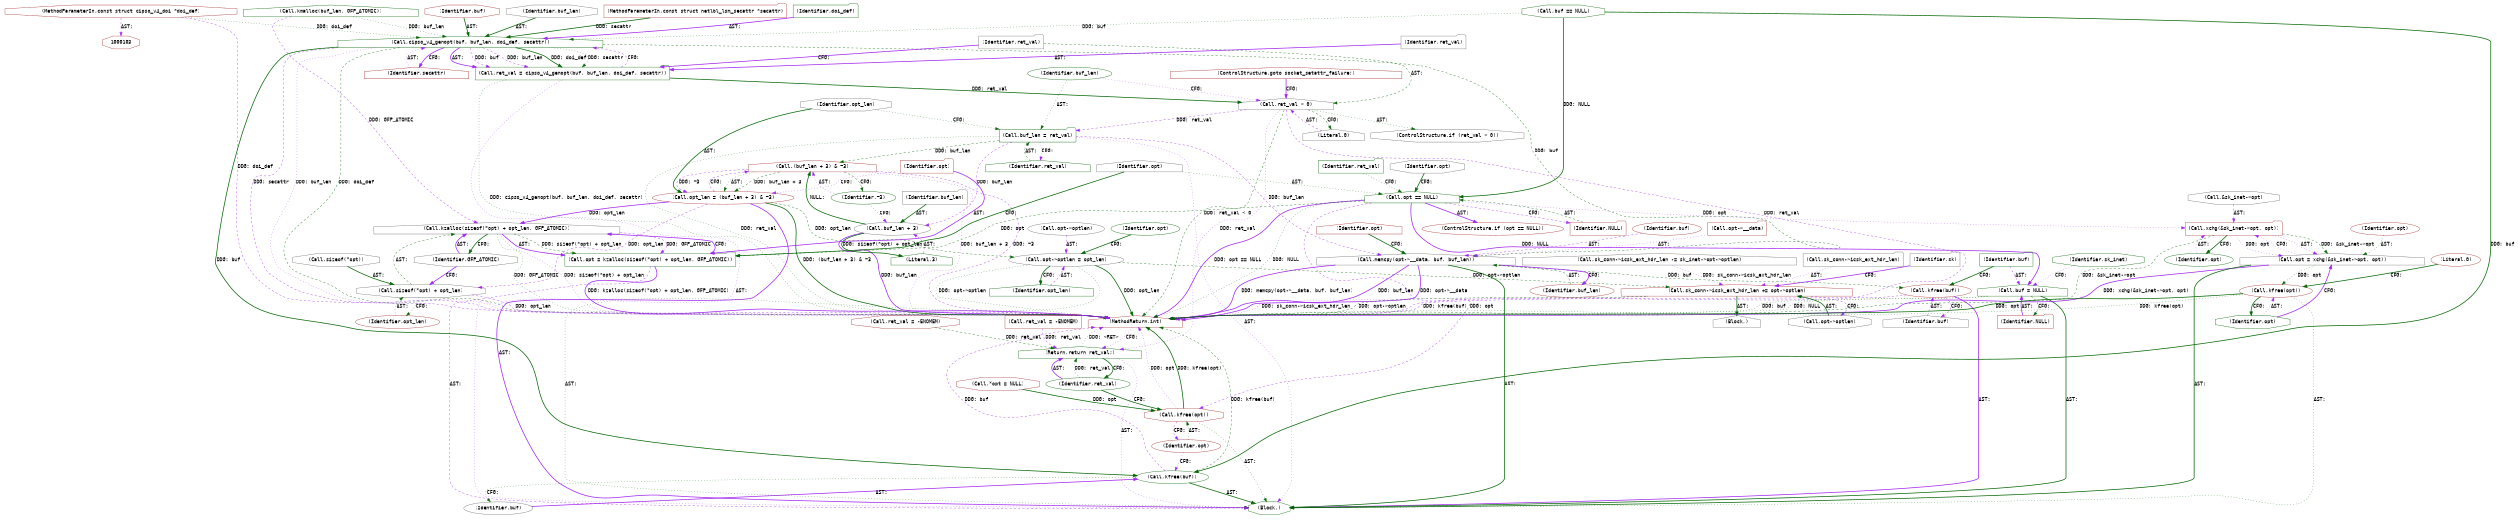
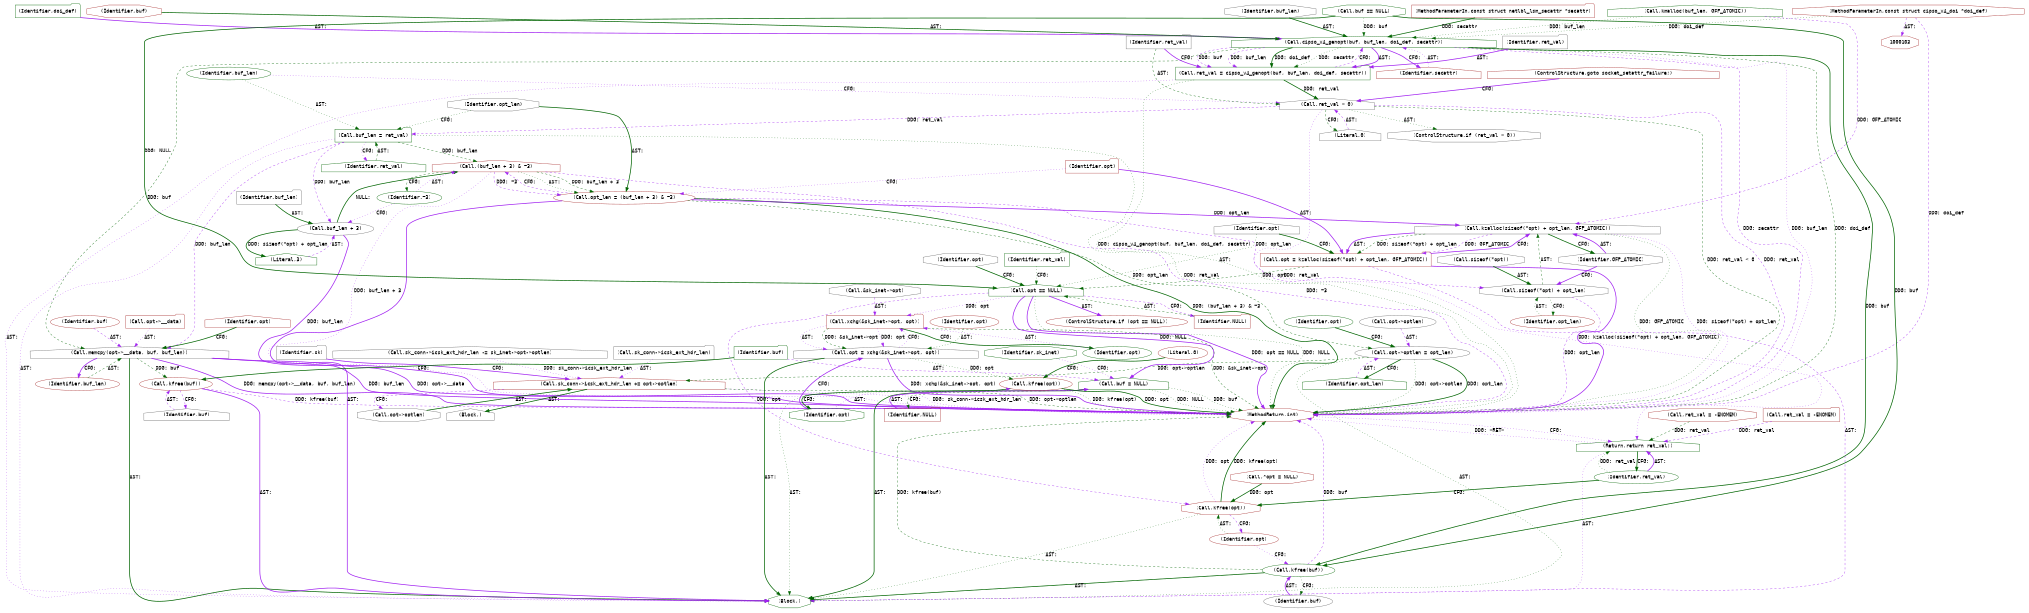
(1049, 213) -> (1207, 279)
(650, 260) -> (1346, 260)
(1135, 322) -> (1272, 415)
